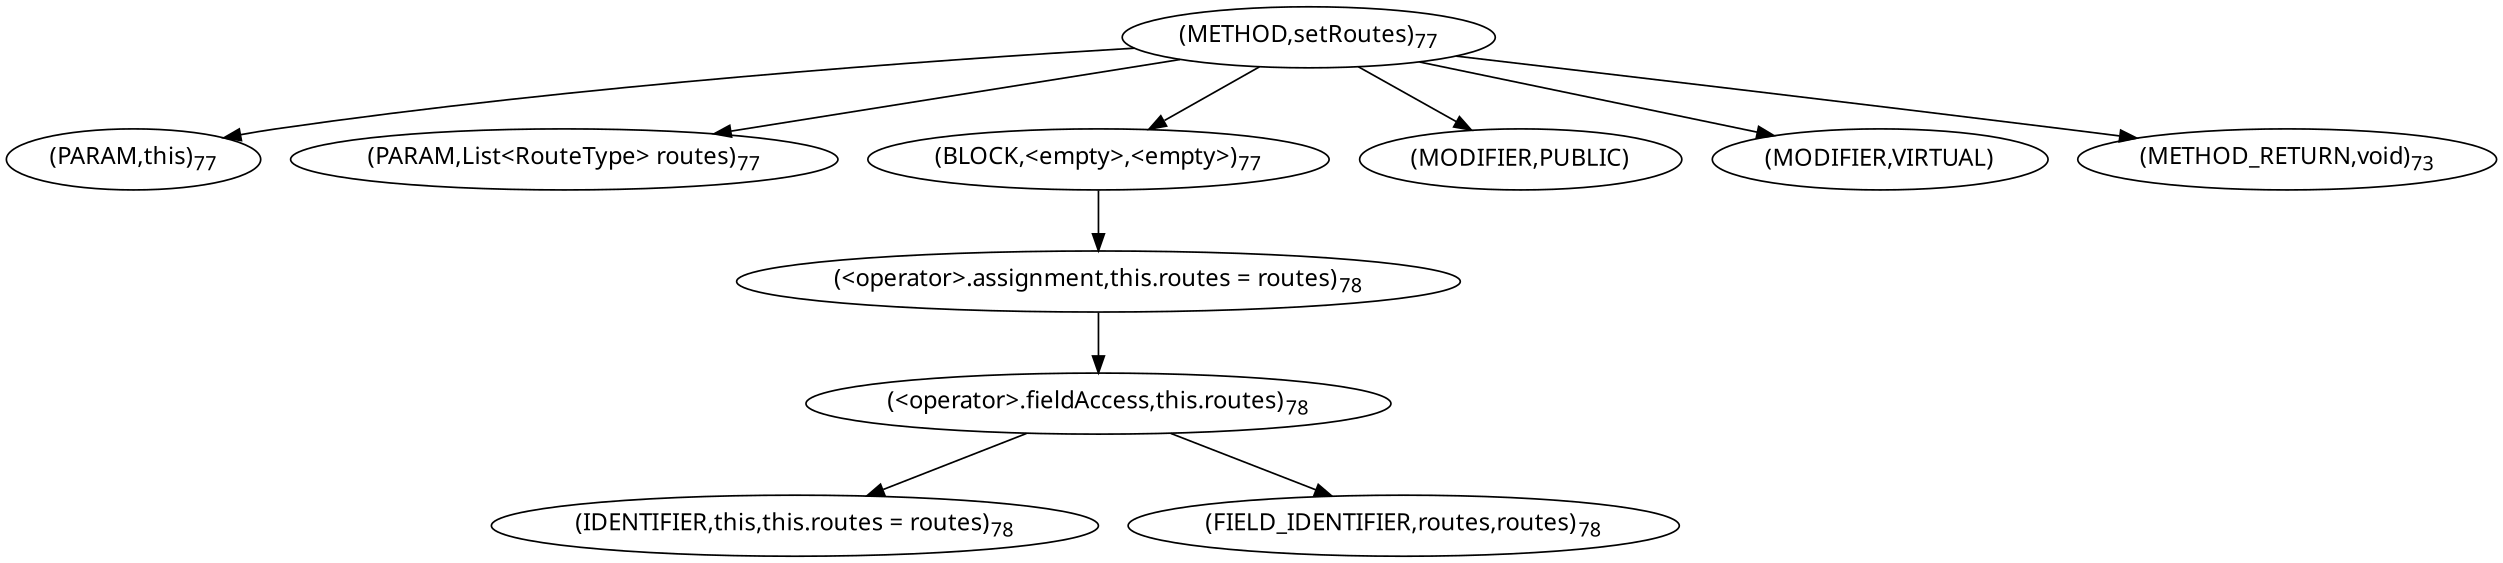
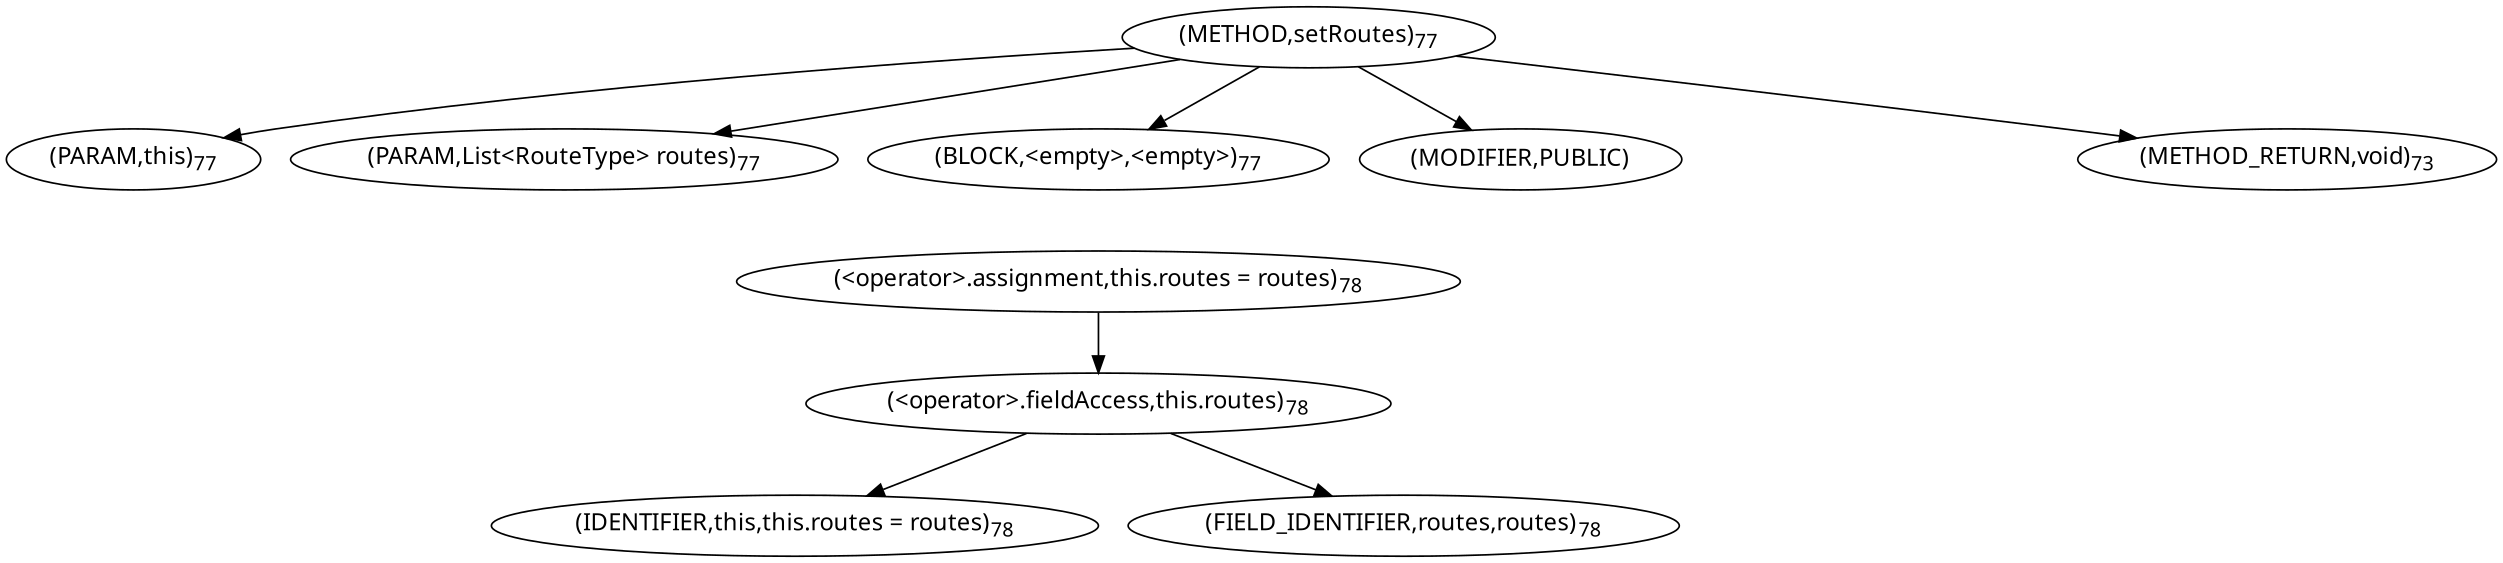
(1880, 159) -> none
(1098, 212) -> none
